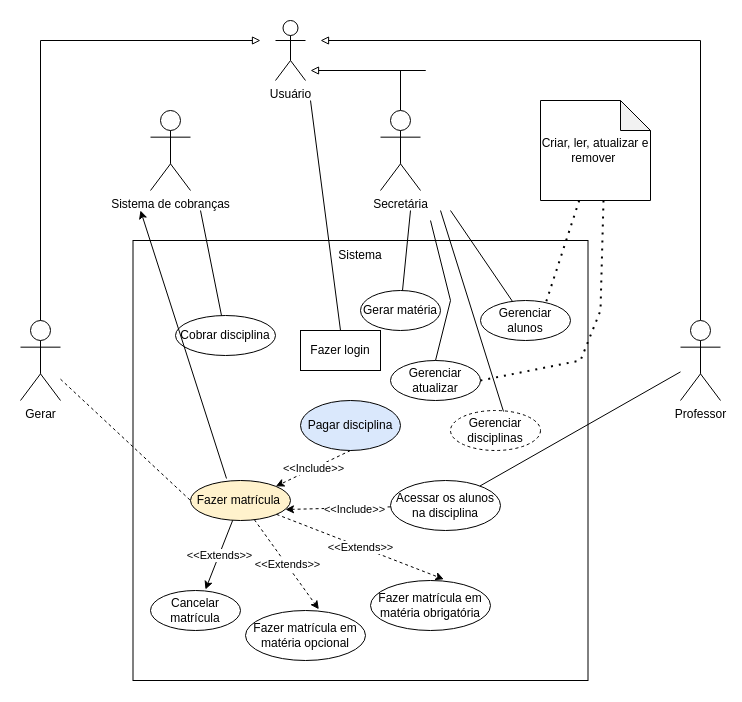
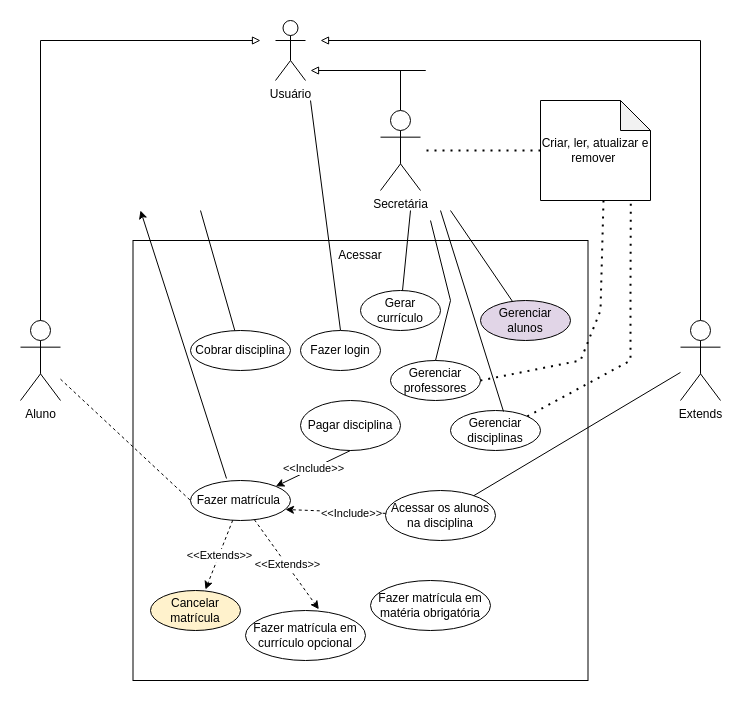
(171, 151) -> none
(562, 252) -> (483, 151)
(361, 256) -> (361, 256)
(401, 311) -> (401, 311)
(526, 321) -> (526, 321)
(226, 336) -> (241, 351)
none -> (631, 341)
(341, 351) -> (341, 351)
(436, 381) -> (436, 381)
(41, 415) -> (41, 415)
(701, 415) -> (701, 415)
(351, 426) -> (351, 426)
(496, 431) -> (496, 431)
(338, 457) -> (338, 457)
(241, 501) -> (241, 501)
(446, 506) -> (441, 516)
(227, 535) -> (227, 535)
(357, 545) -> none
(196, 611) -> (196, 611)
(306, 636) -> (306, 636)
